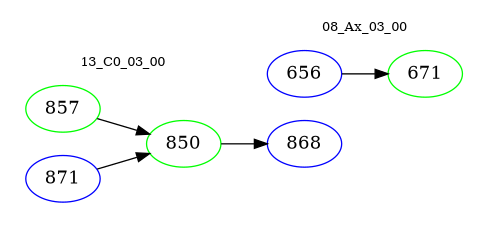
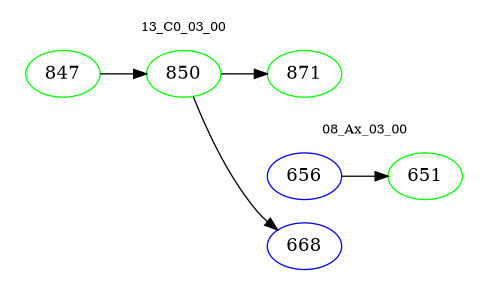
(425, 74) -> (425, 176)
(63, 109) -> (63, 74)
(305, 144) -> (305, 246)
(117, 163) -> (238, 74)
(63, 179) -> (305, 74)
